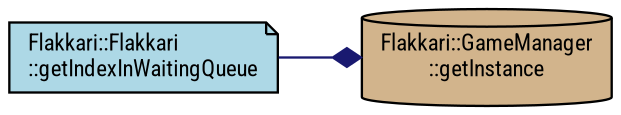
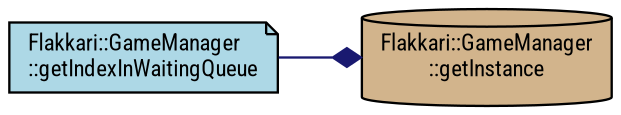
(144, 58) -> (144, 58)
